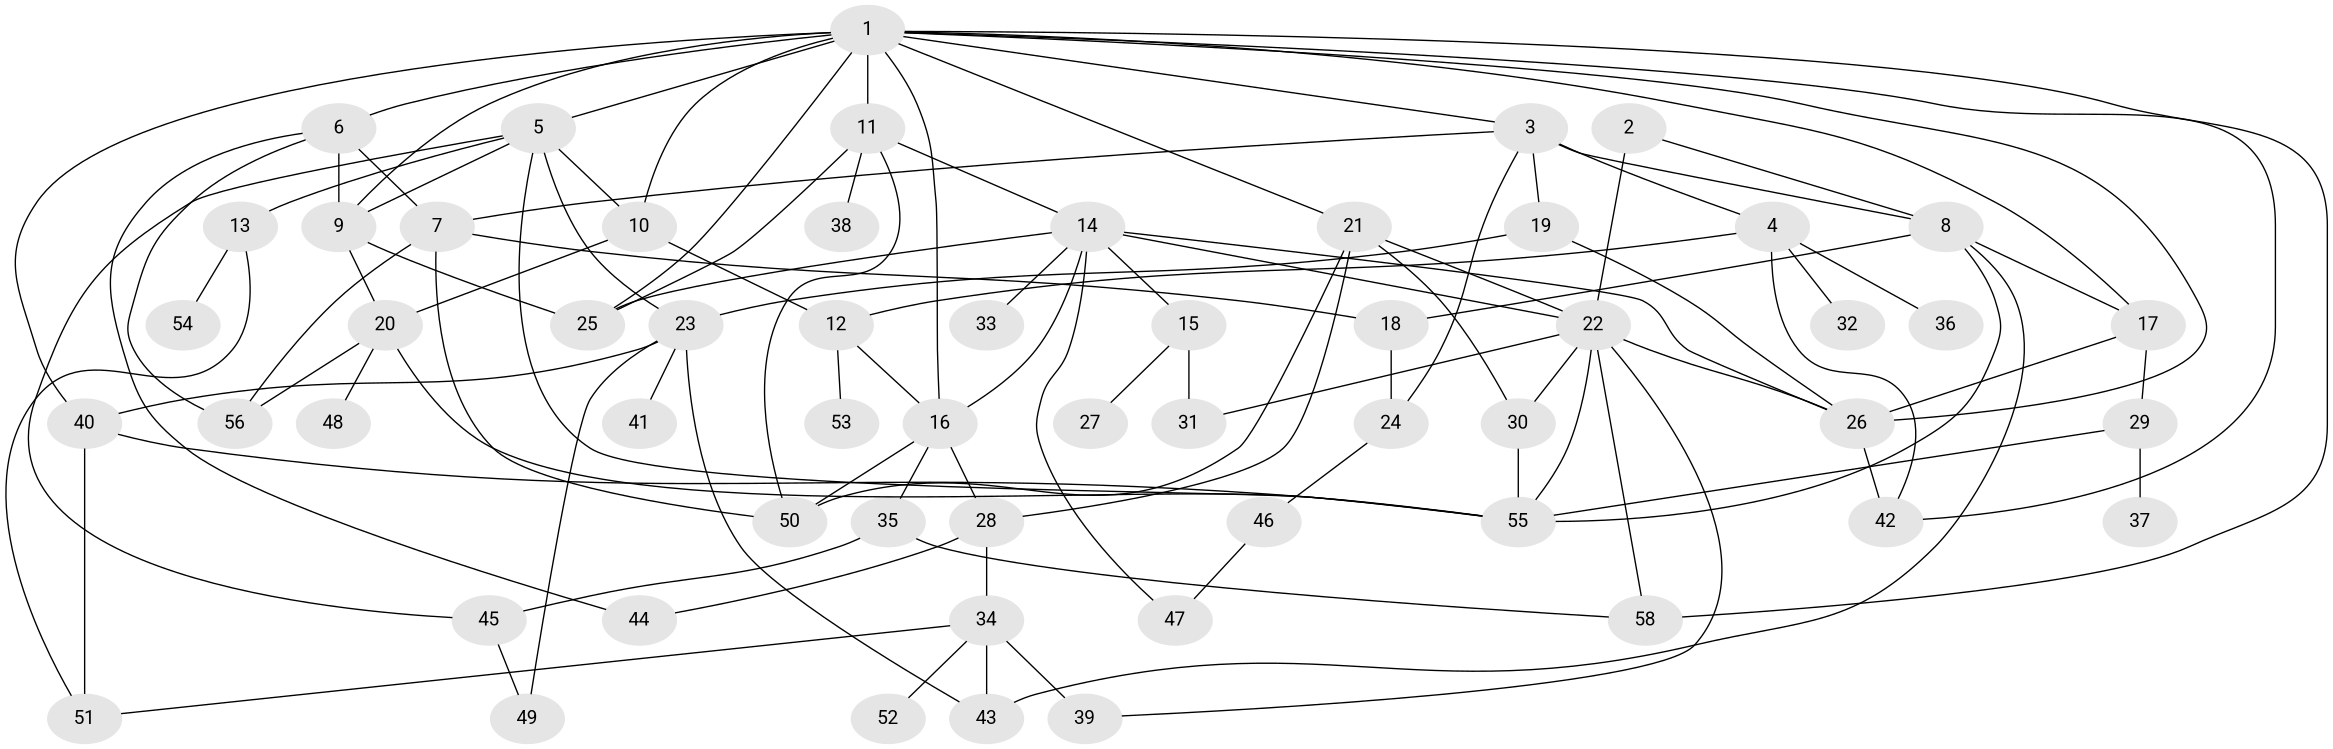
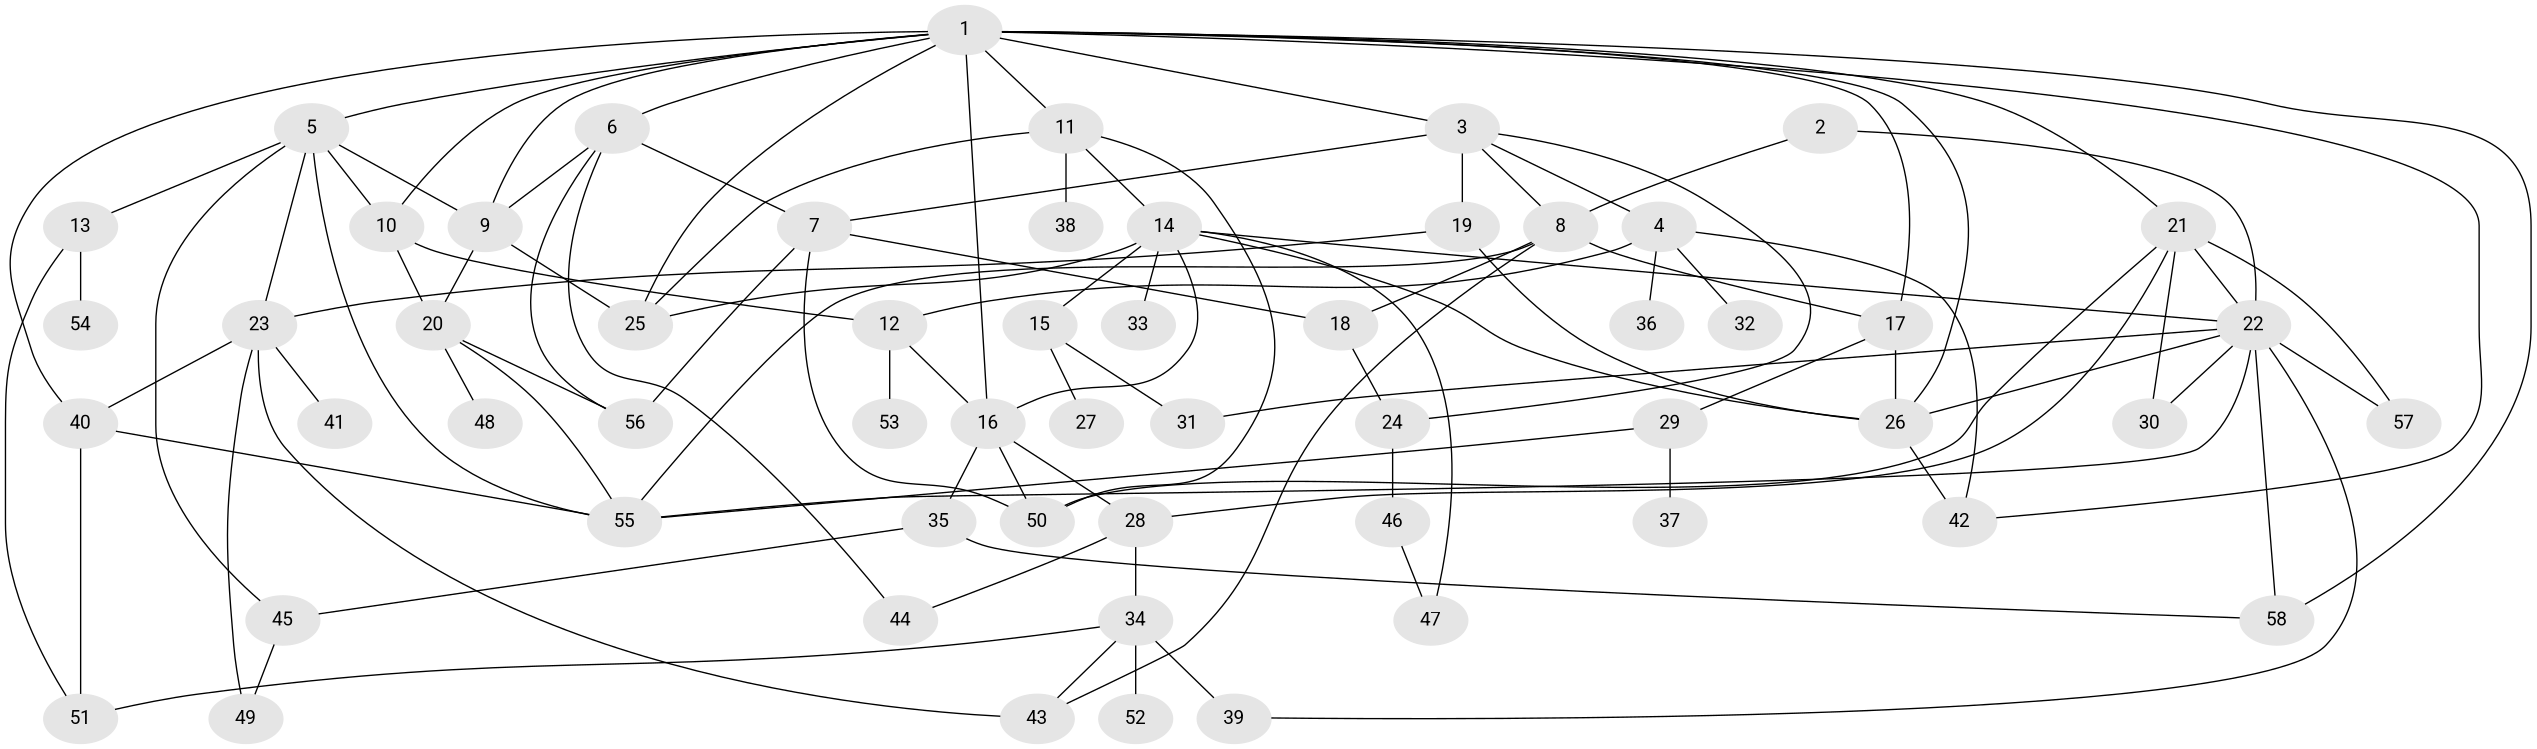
none -> (2404, 424)
(1518, 473) -> none
